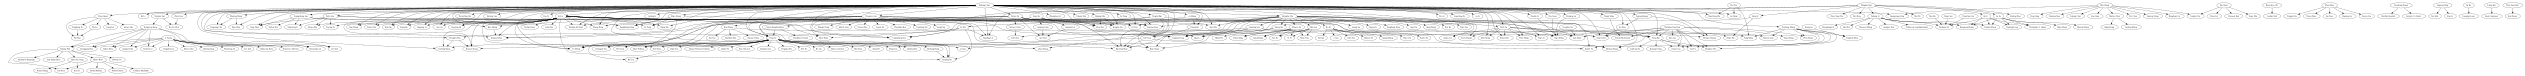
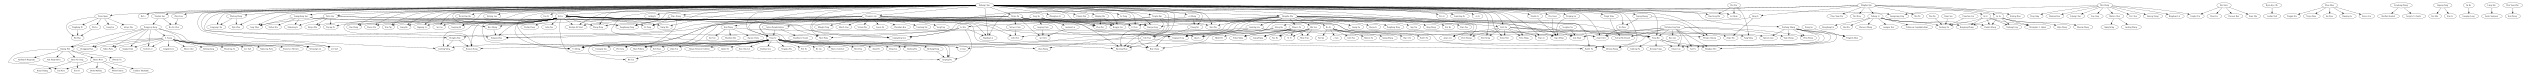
(1284, 21) -> none
(702, 25) -> (969, 22)
none -> (159, 32)
(1769, 32) -> (1789, 32)
